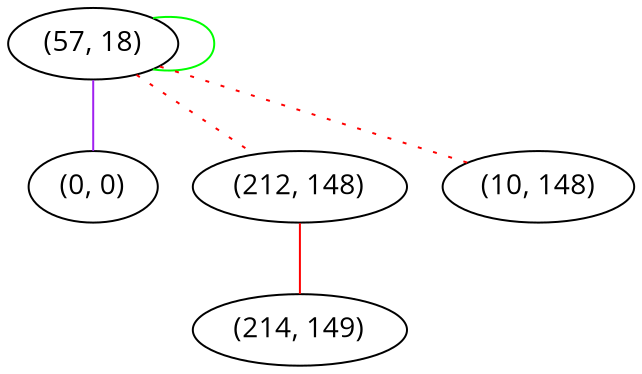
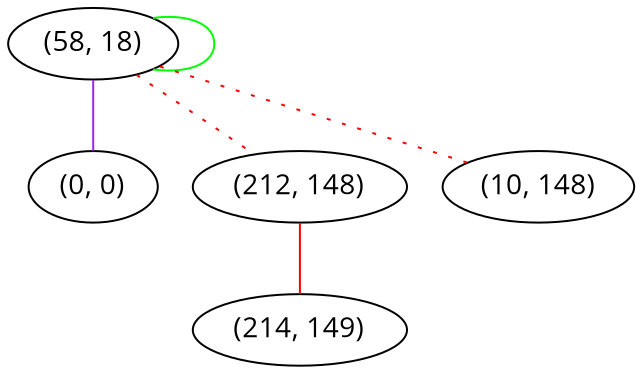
(93, 44) -> (93, 44)
